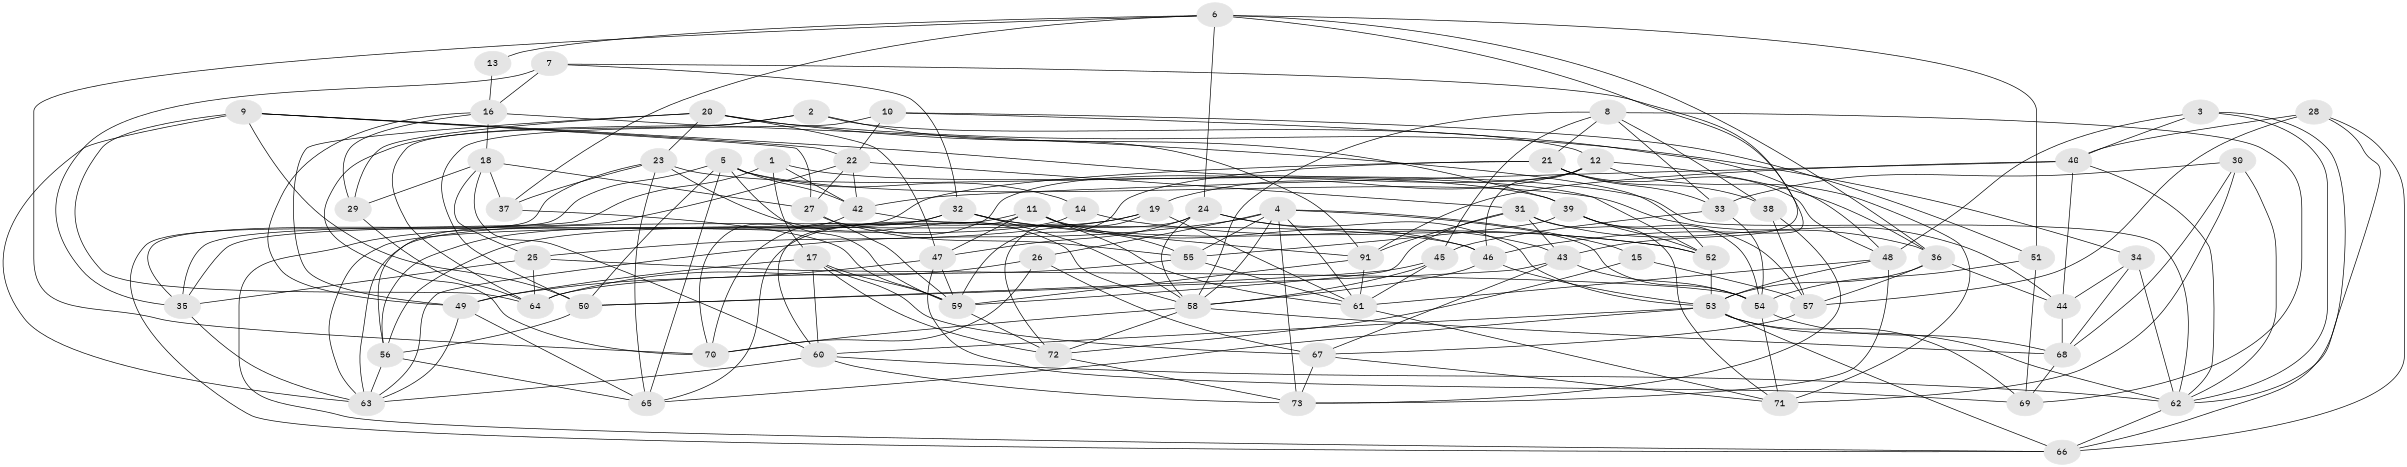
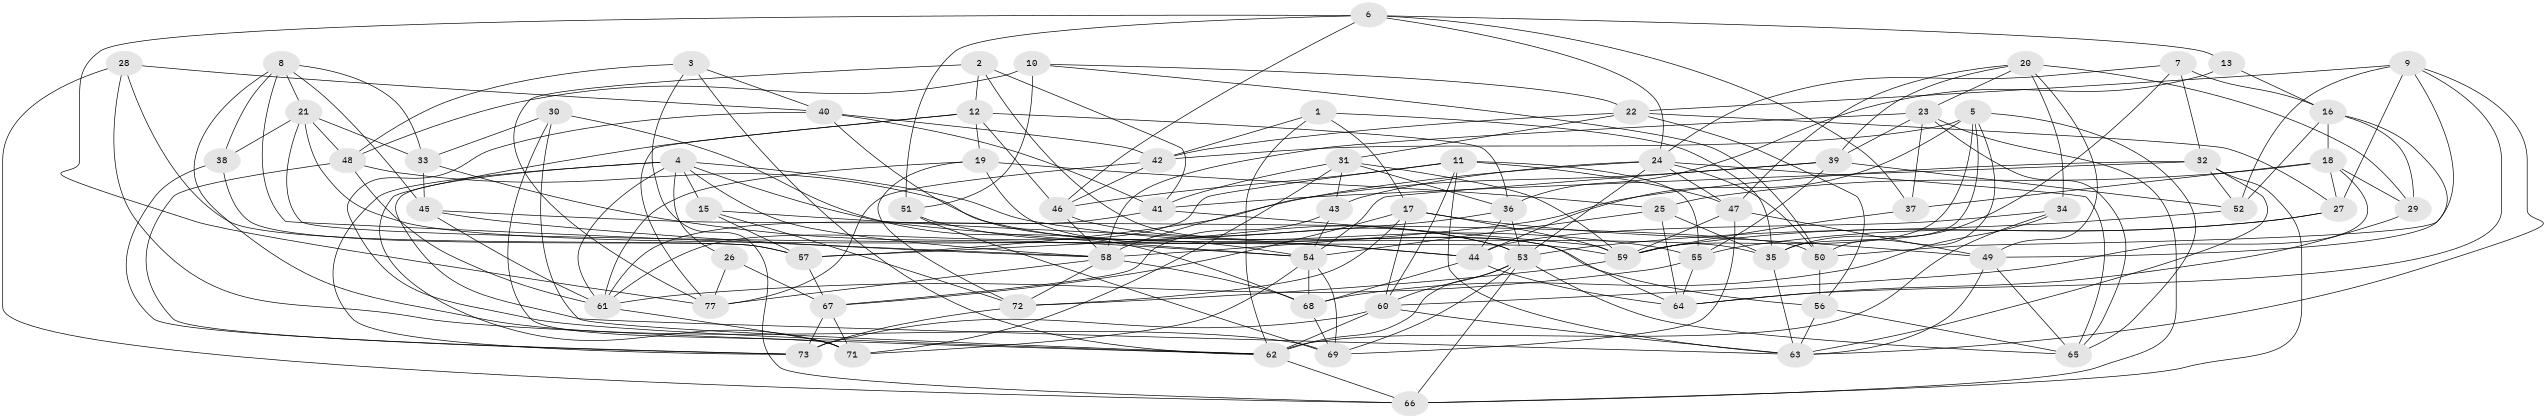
(1600, 71) -> (1862, 109)
(1320, 76) -> (1907, 78)
(1081, 209) -> none
none -> (1089, 232)
(1366, 258) -> (1158, 209)
(724, 272) -> (1565, 288)
(1075, 289) -> (1768, 204)
none -> (1335, 304)
(711, 355) -> (711, 306)
